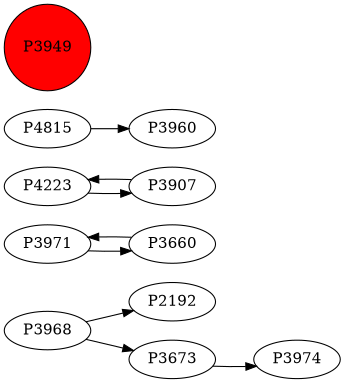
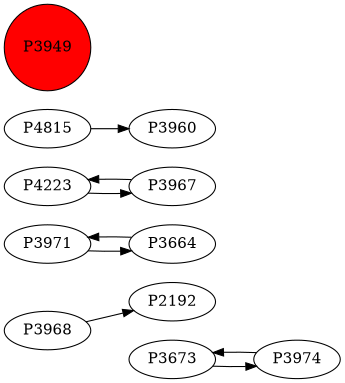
(172, 186) -> (172, 186)
(172, 244) -> (172, 244)
(105, 344) -> (240, 352)
